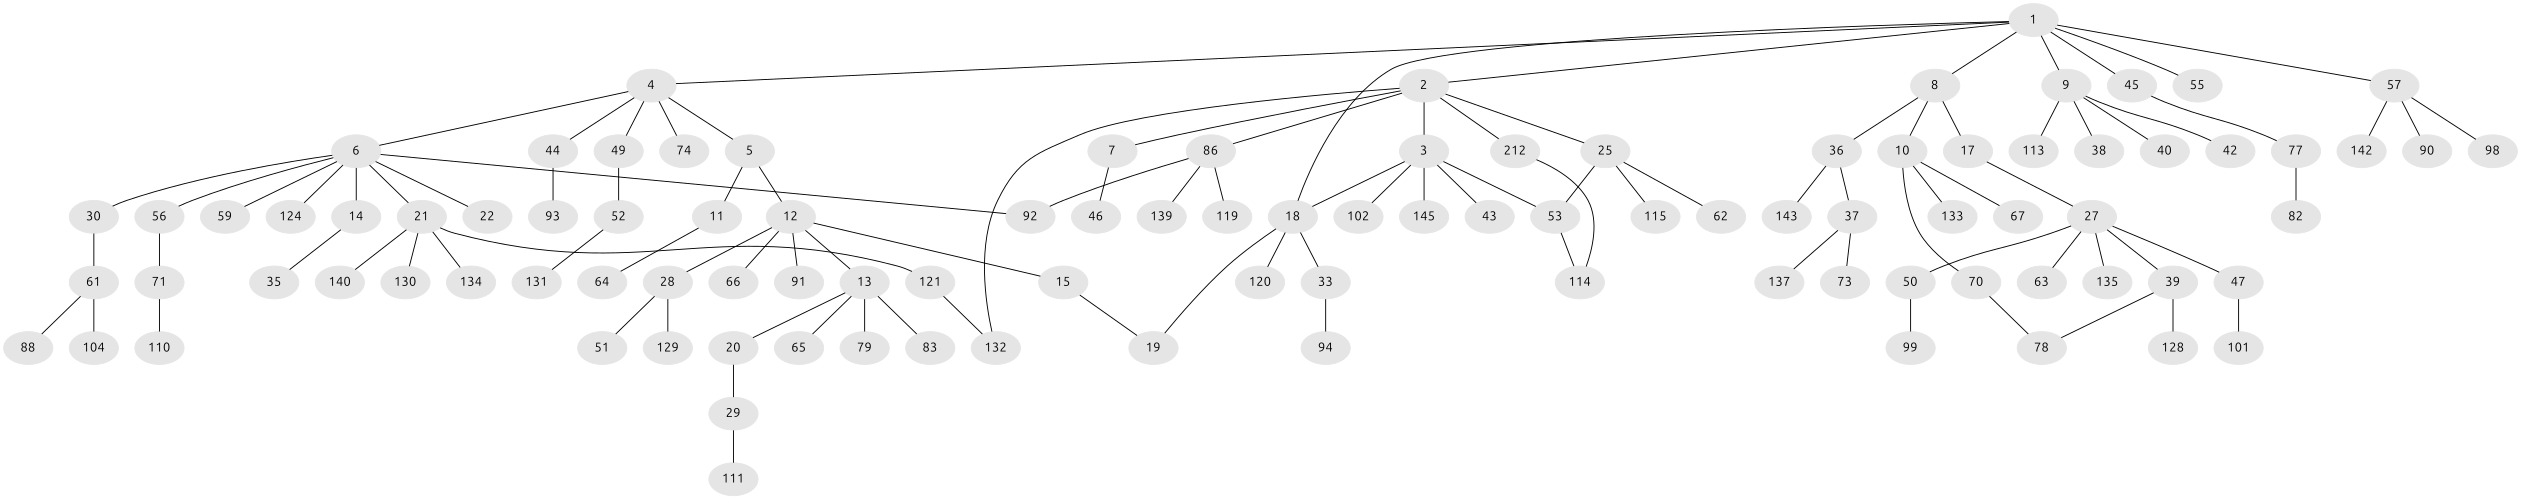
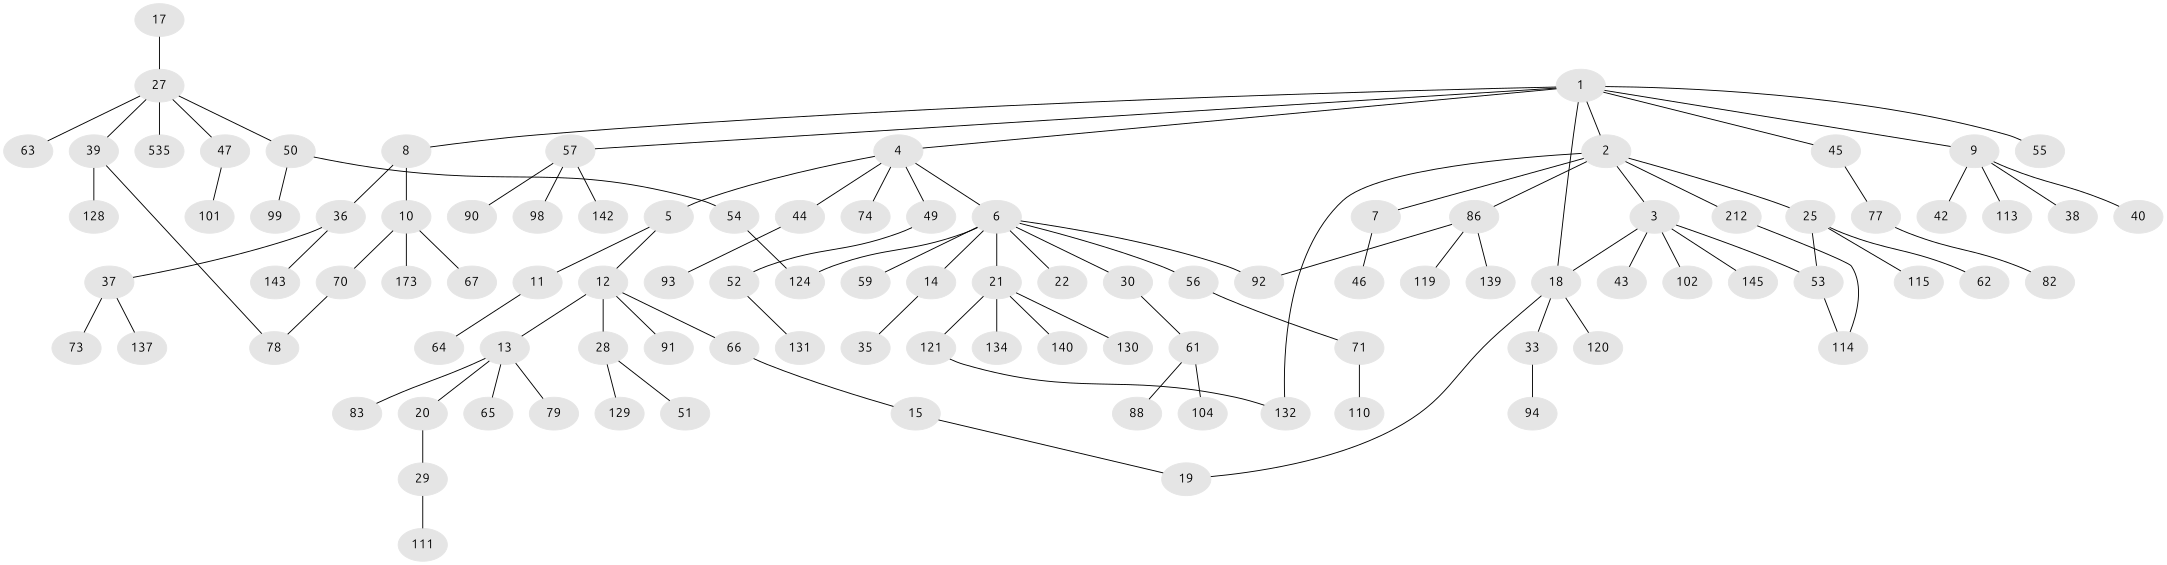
(1952, 118) -> none
none -> (734, 217)
(1953, 217) -> (406, 282)
(927, 250) -> (823, 385)
(2107, 282) -> (159, 151)
